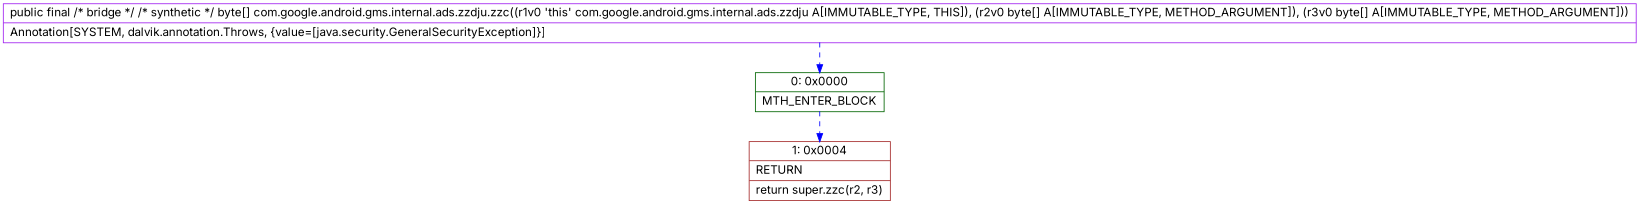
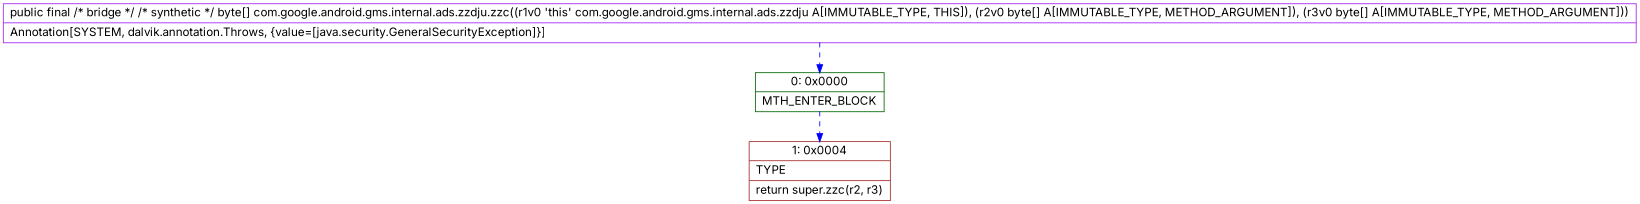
(779, 170) -> (771, 170)
